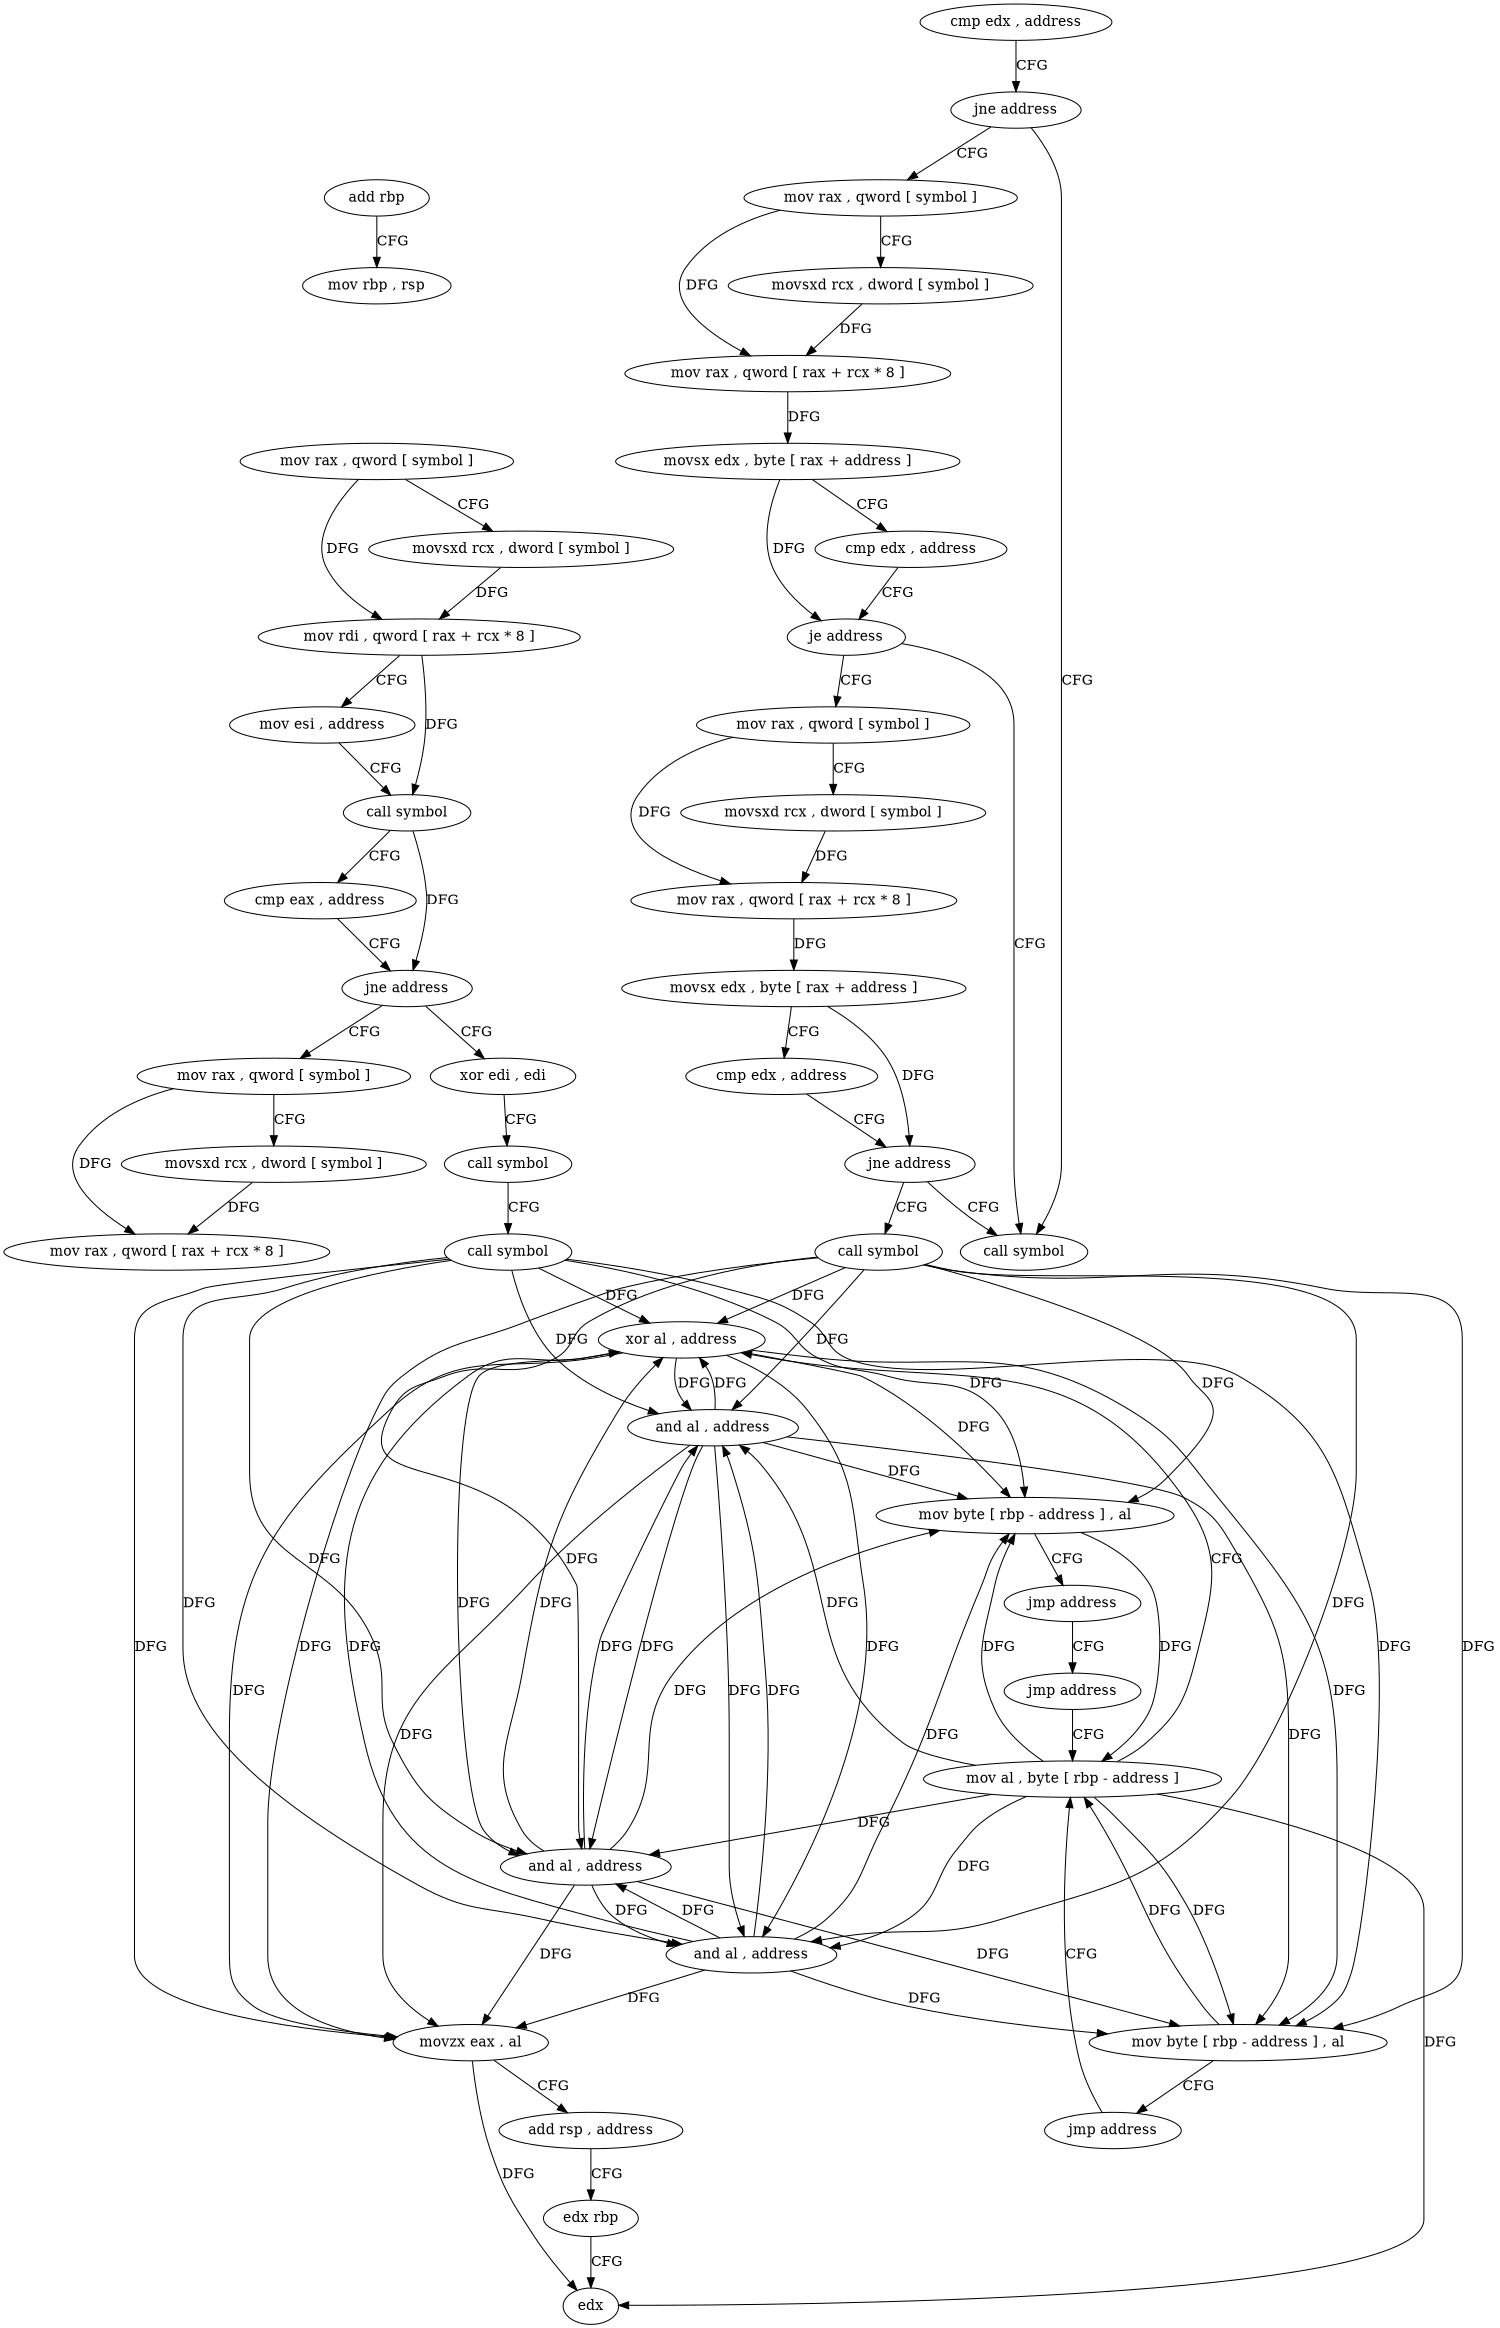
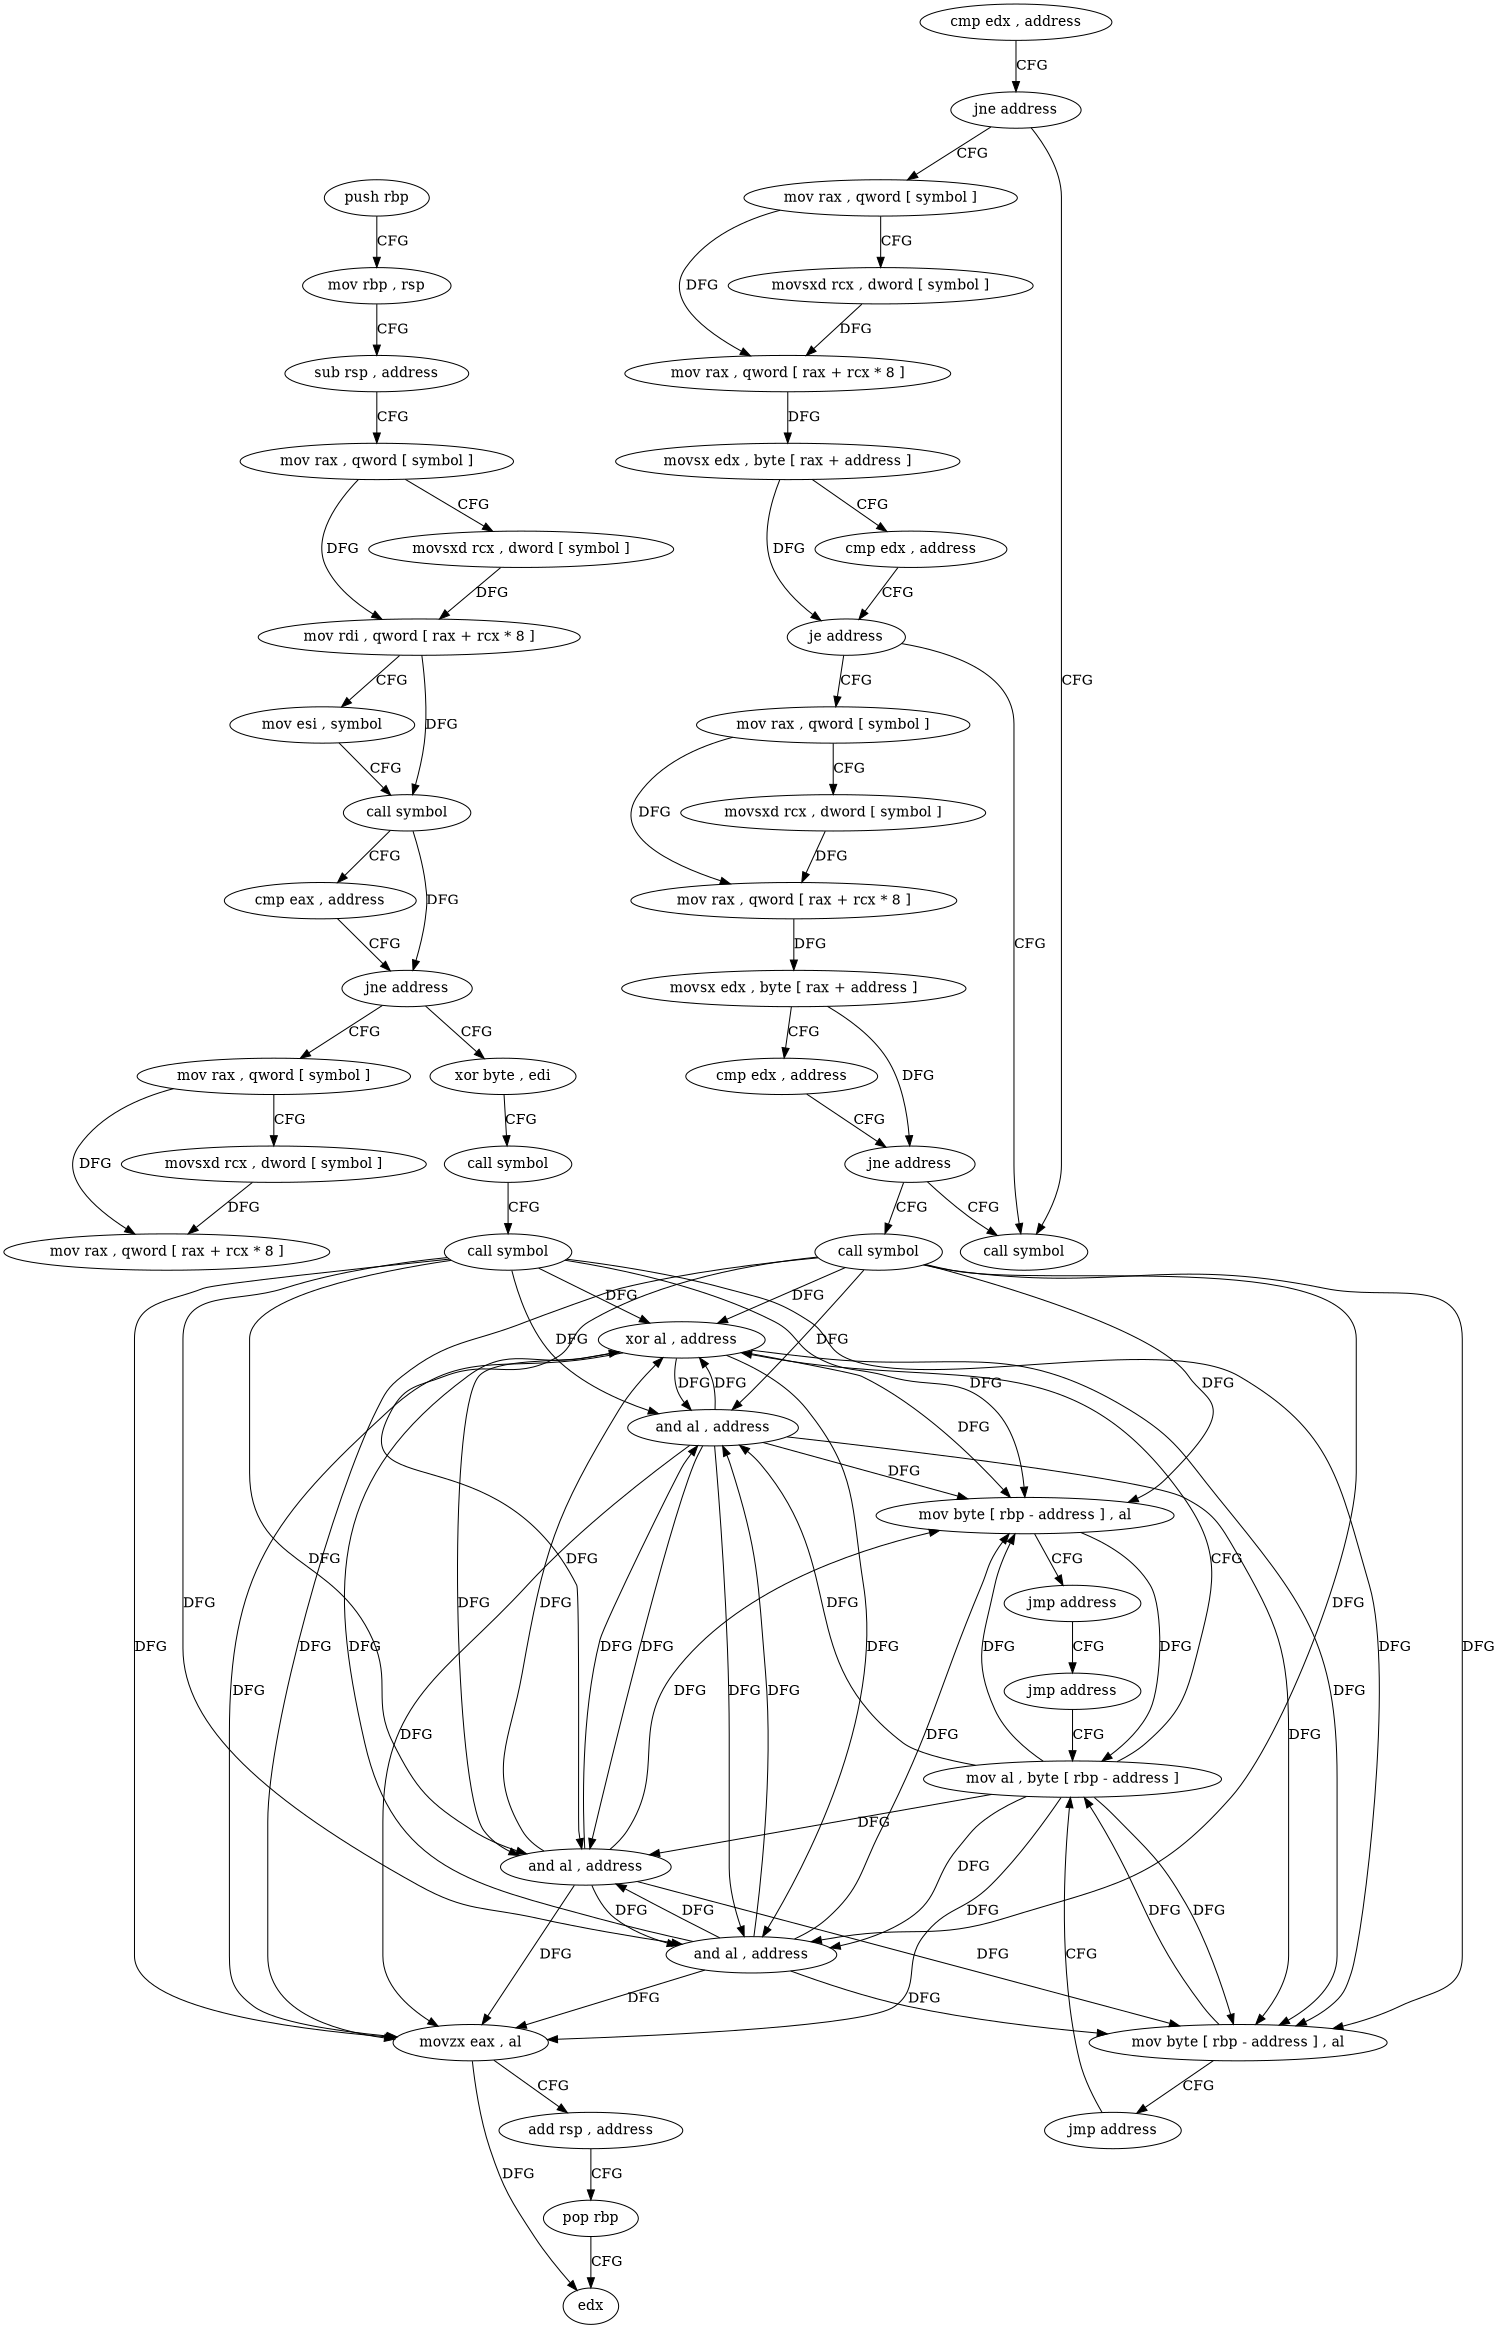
(377, 198) -> (377, 198)
none -> (377, 374)
(322, 725) -> (322, 725)
(503, 1076) -> (503, 1076)
(591, 2218) -> (591, 2218)
(1338, 2263) -> (864, 2016)
